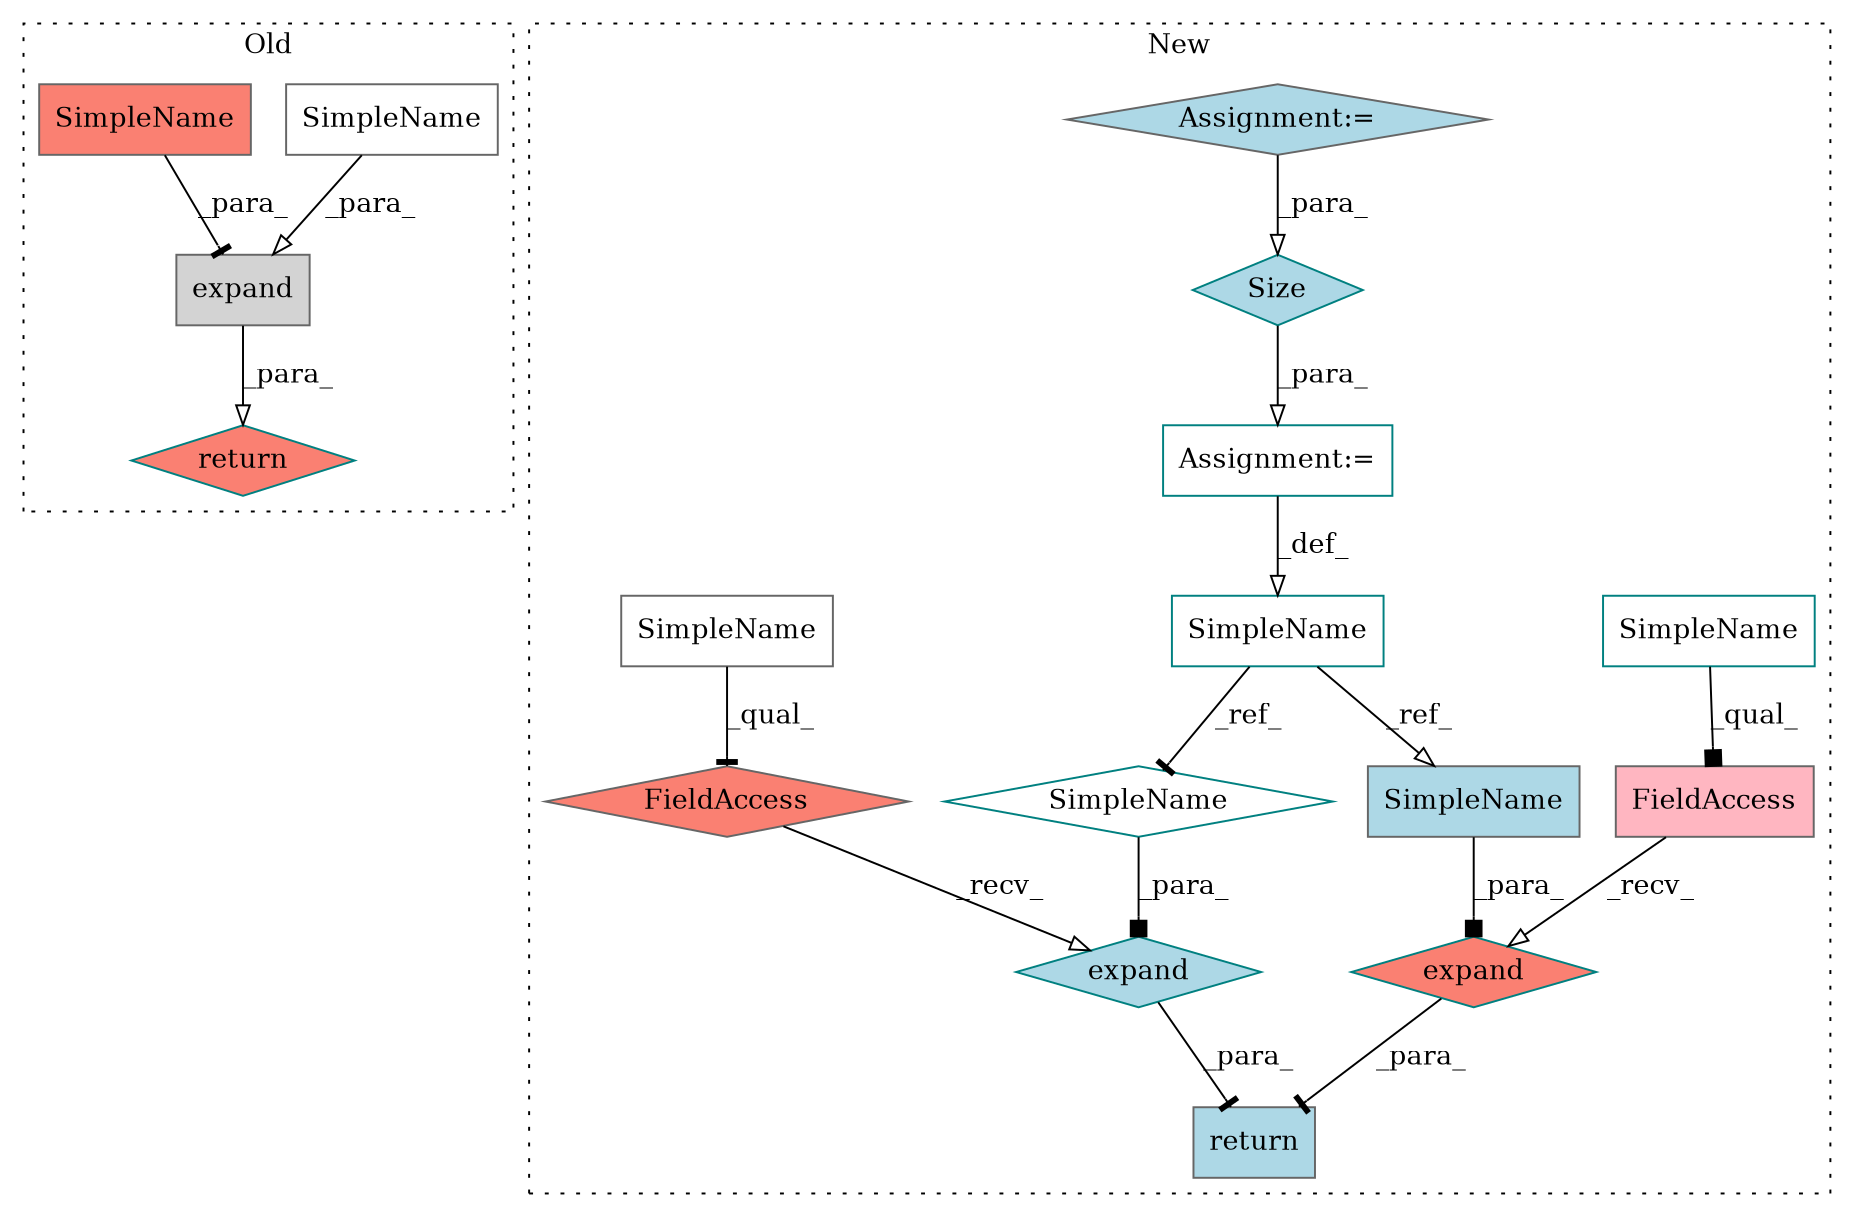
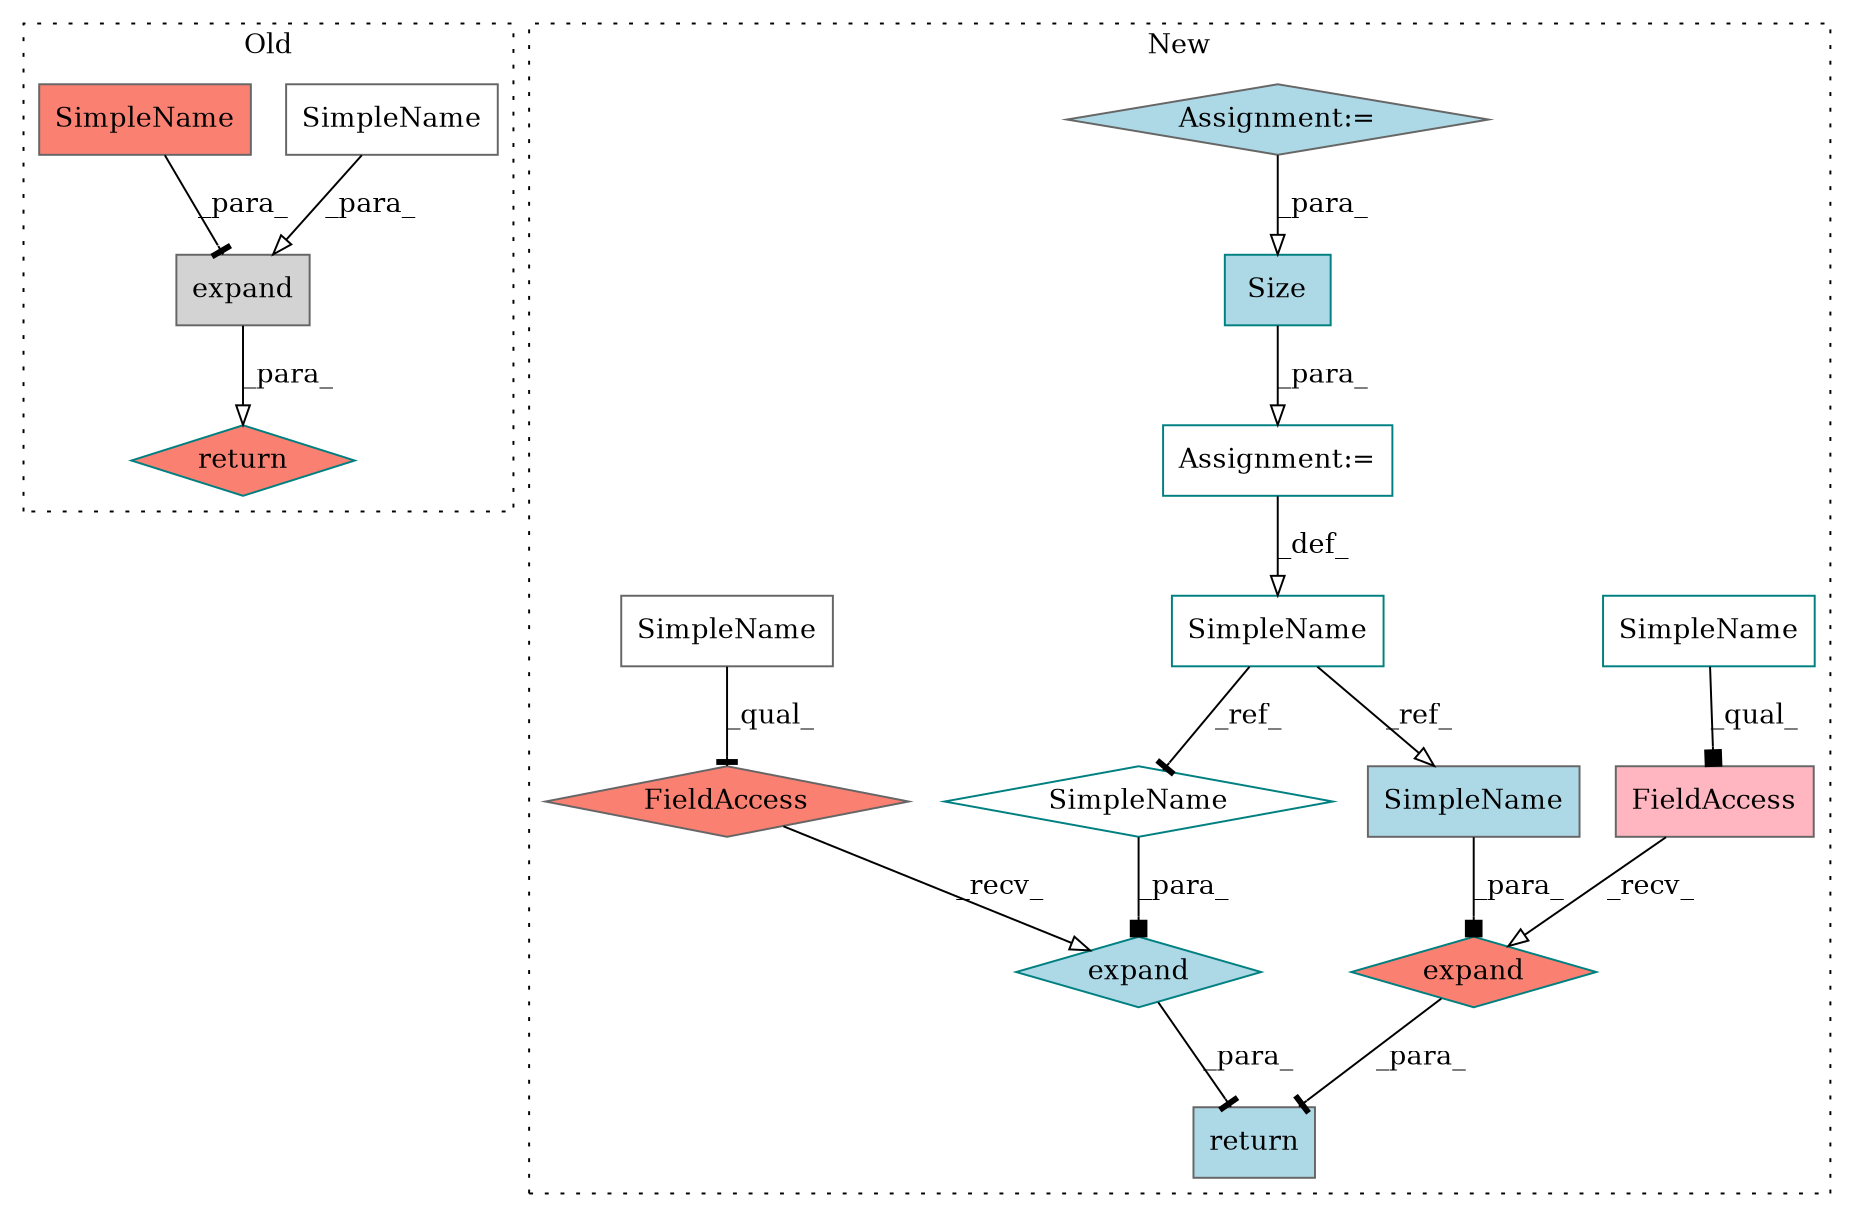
(1278, 290) -> (1278, 290)
